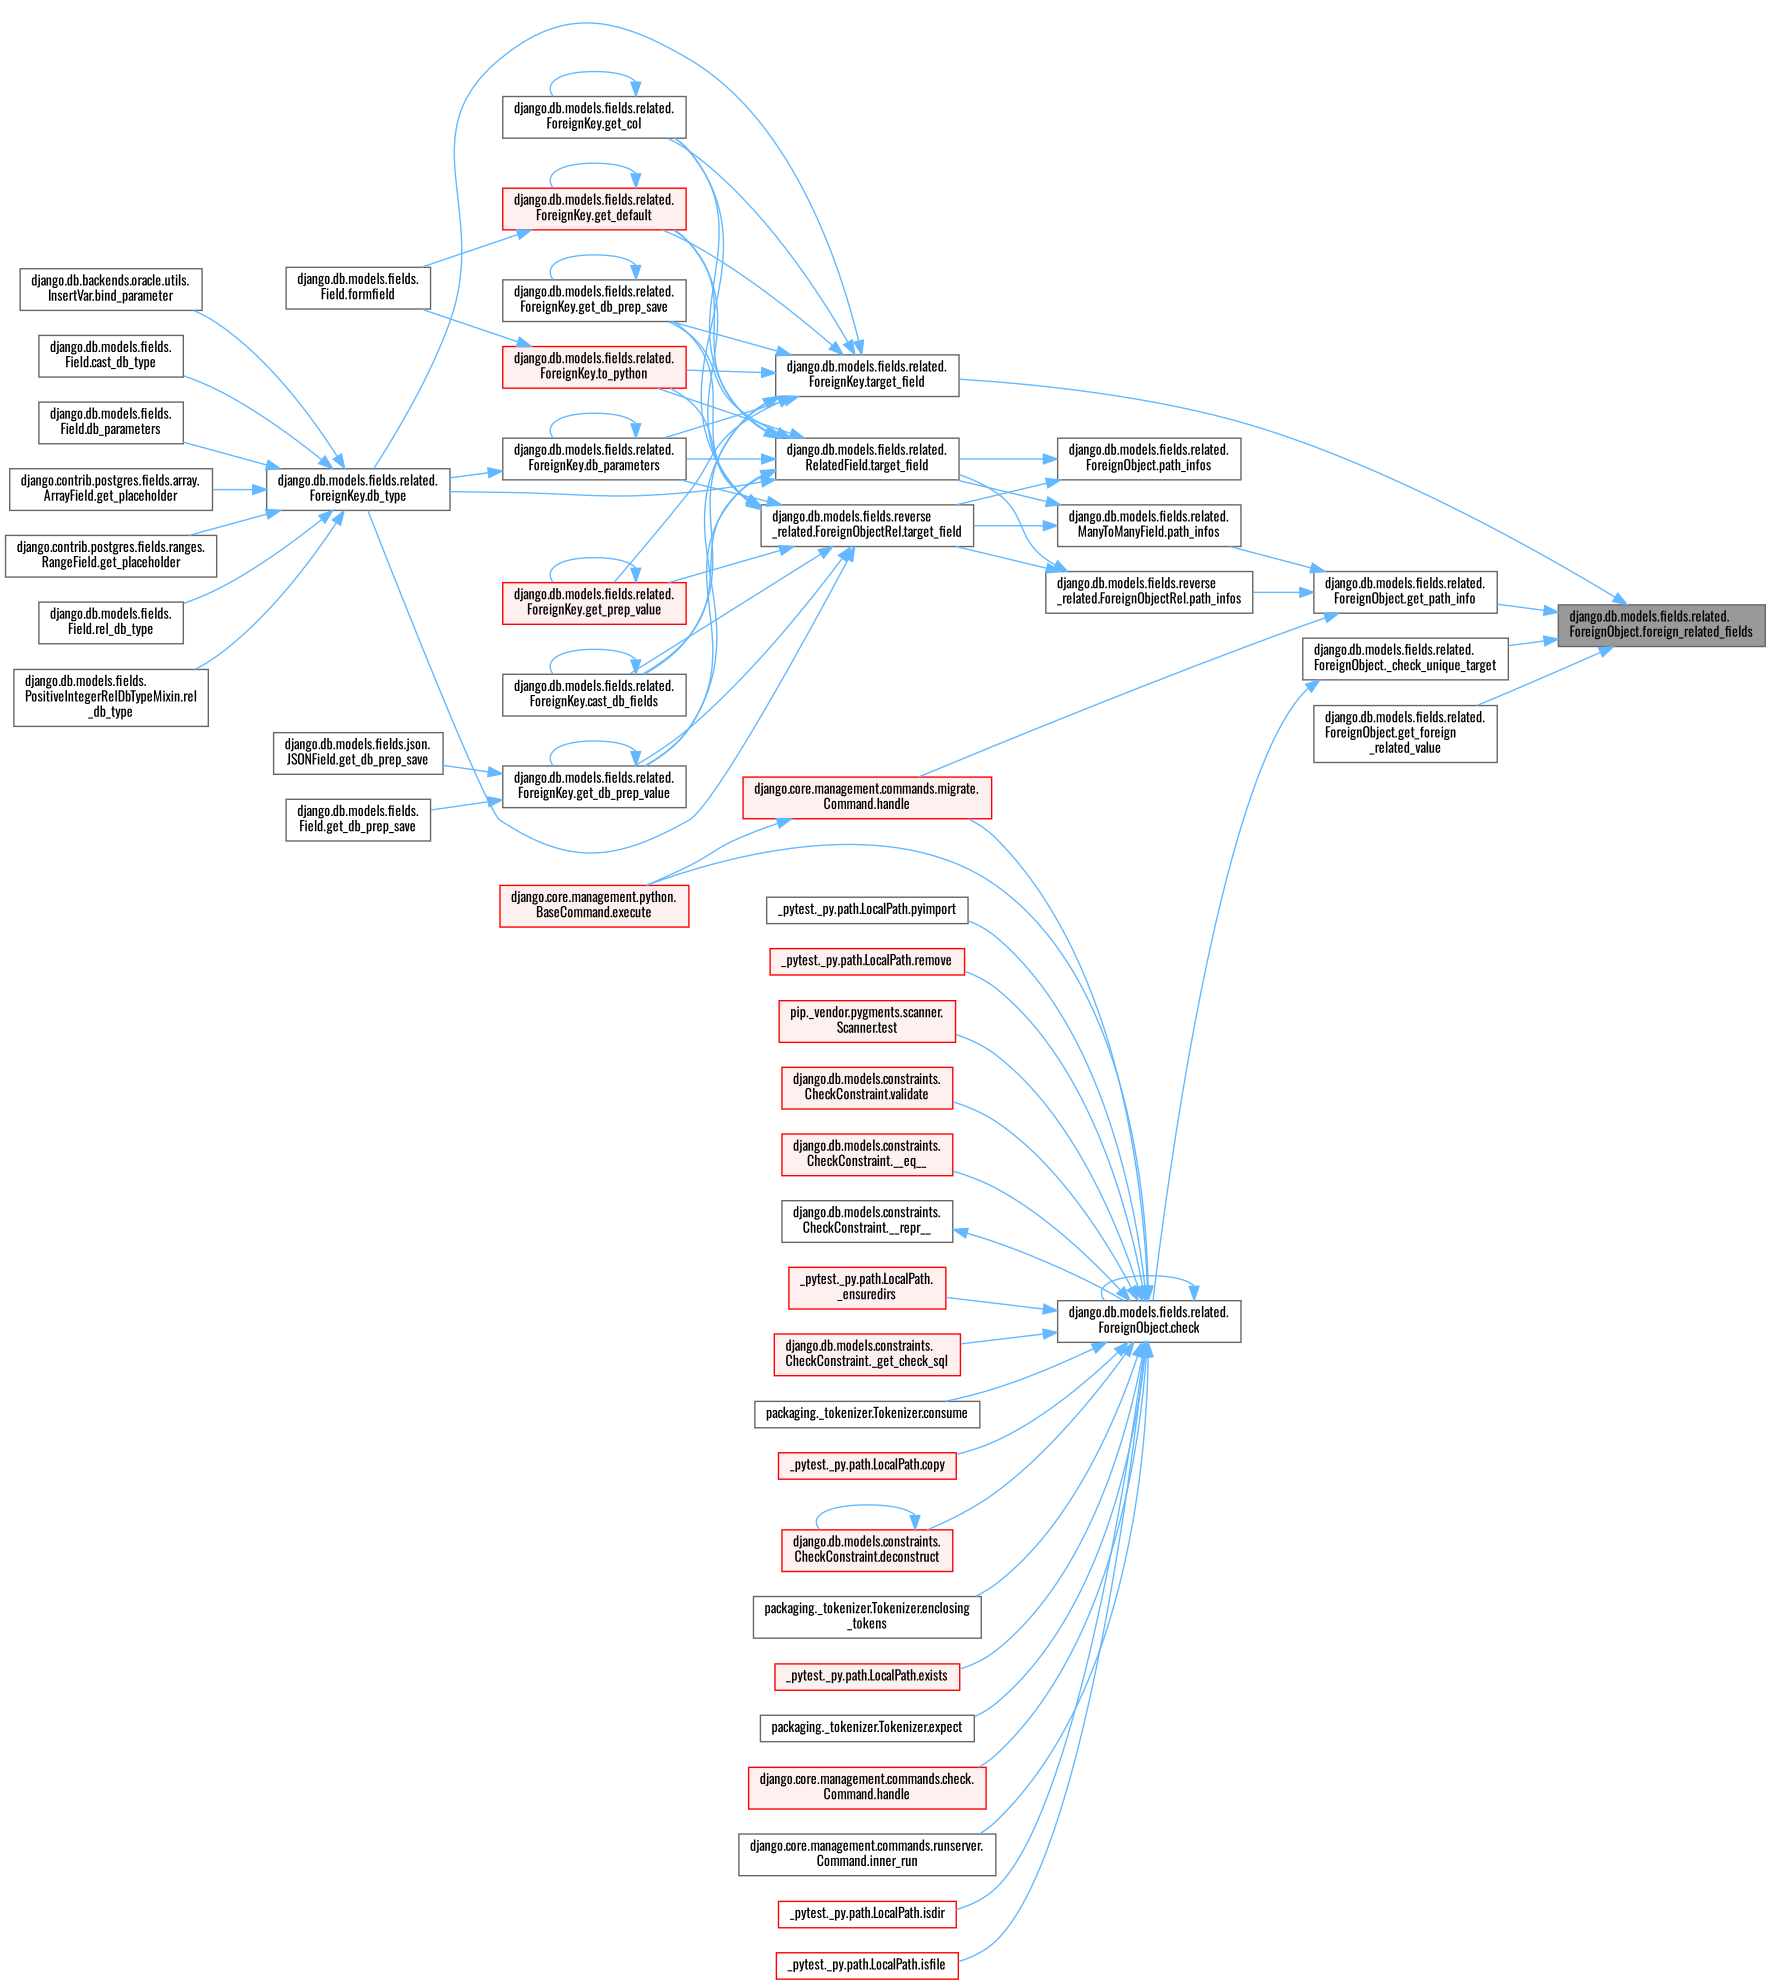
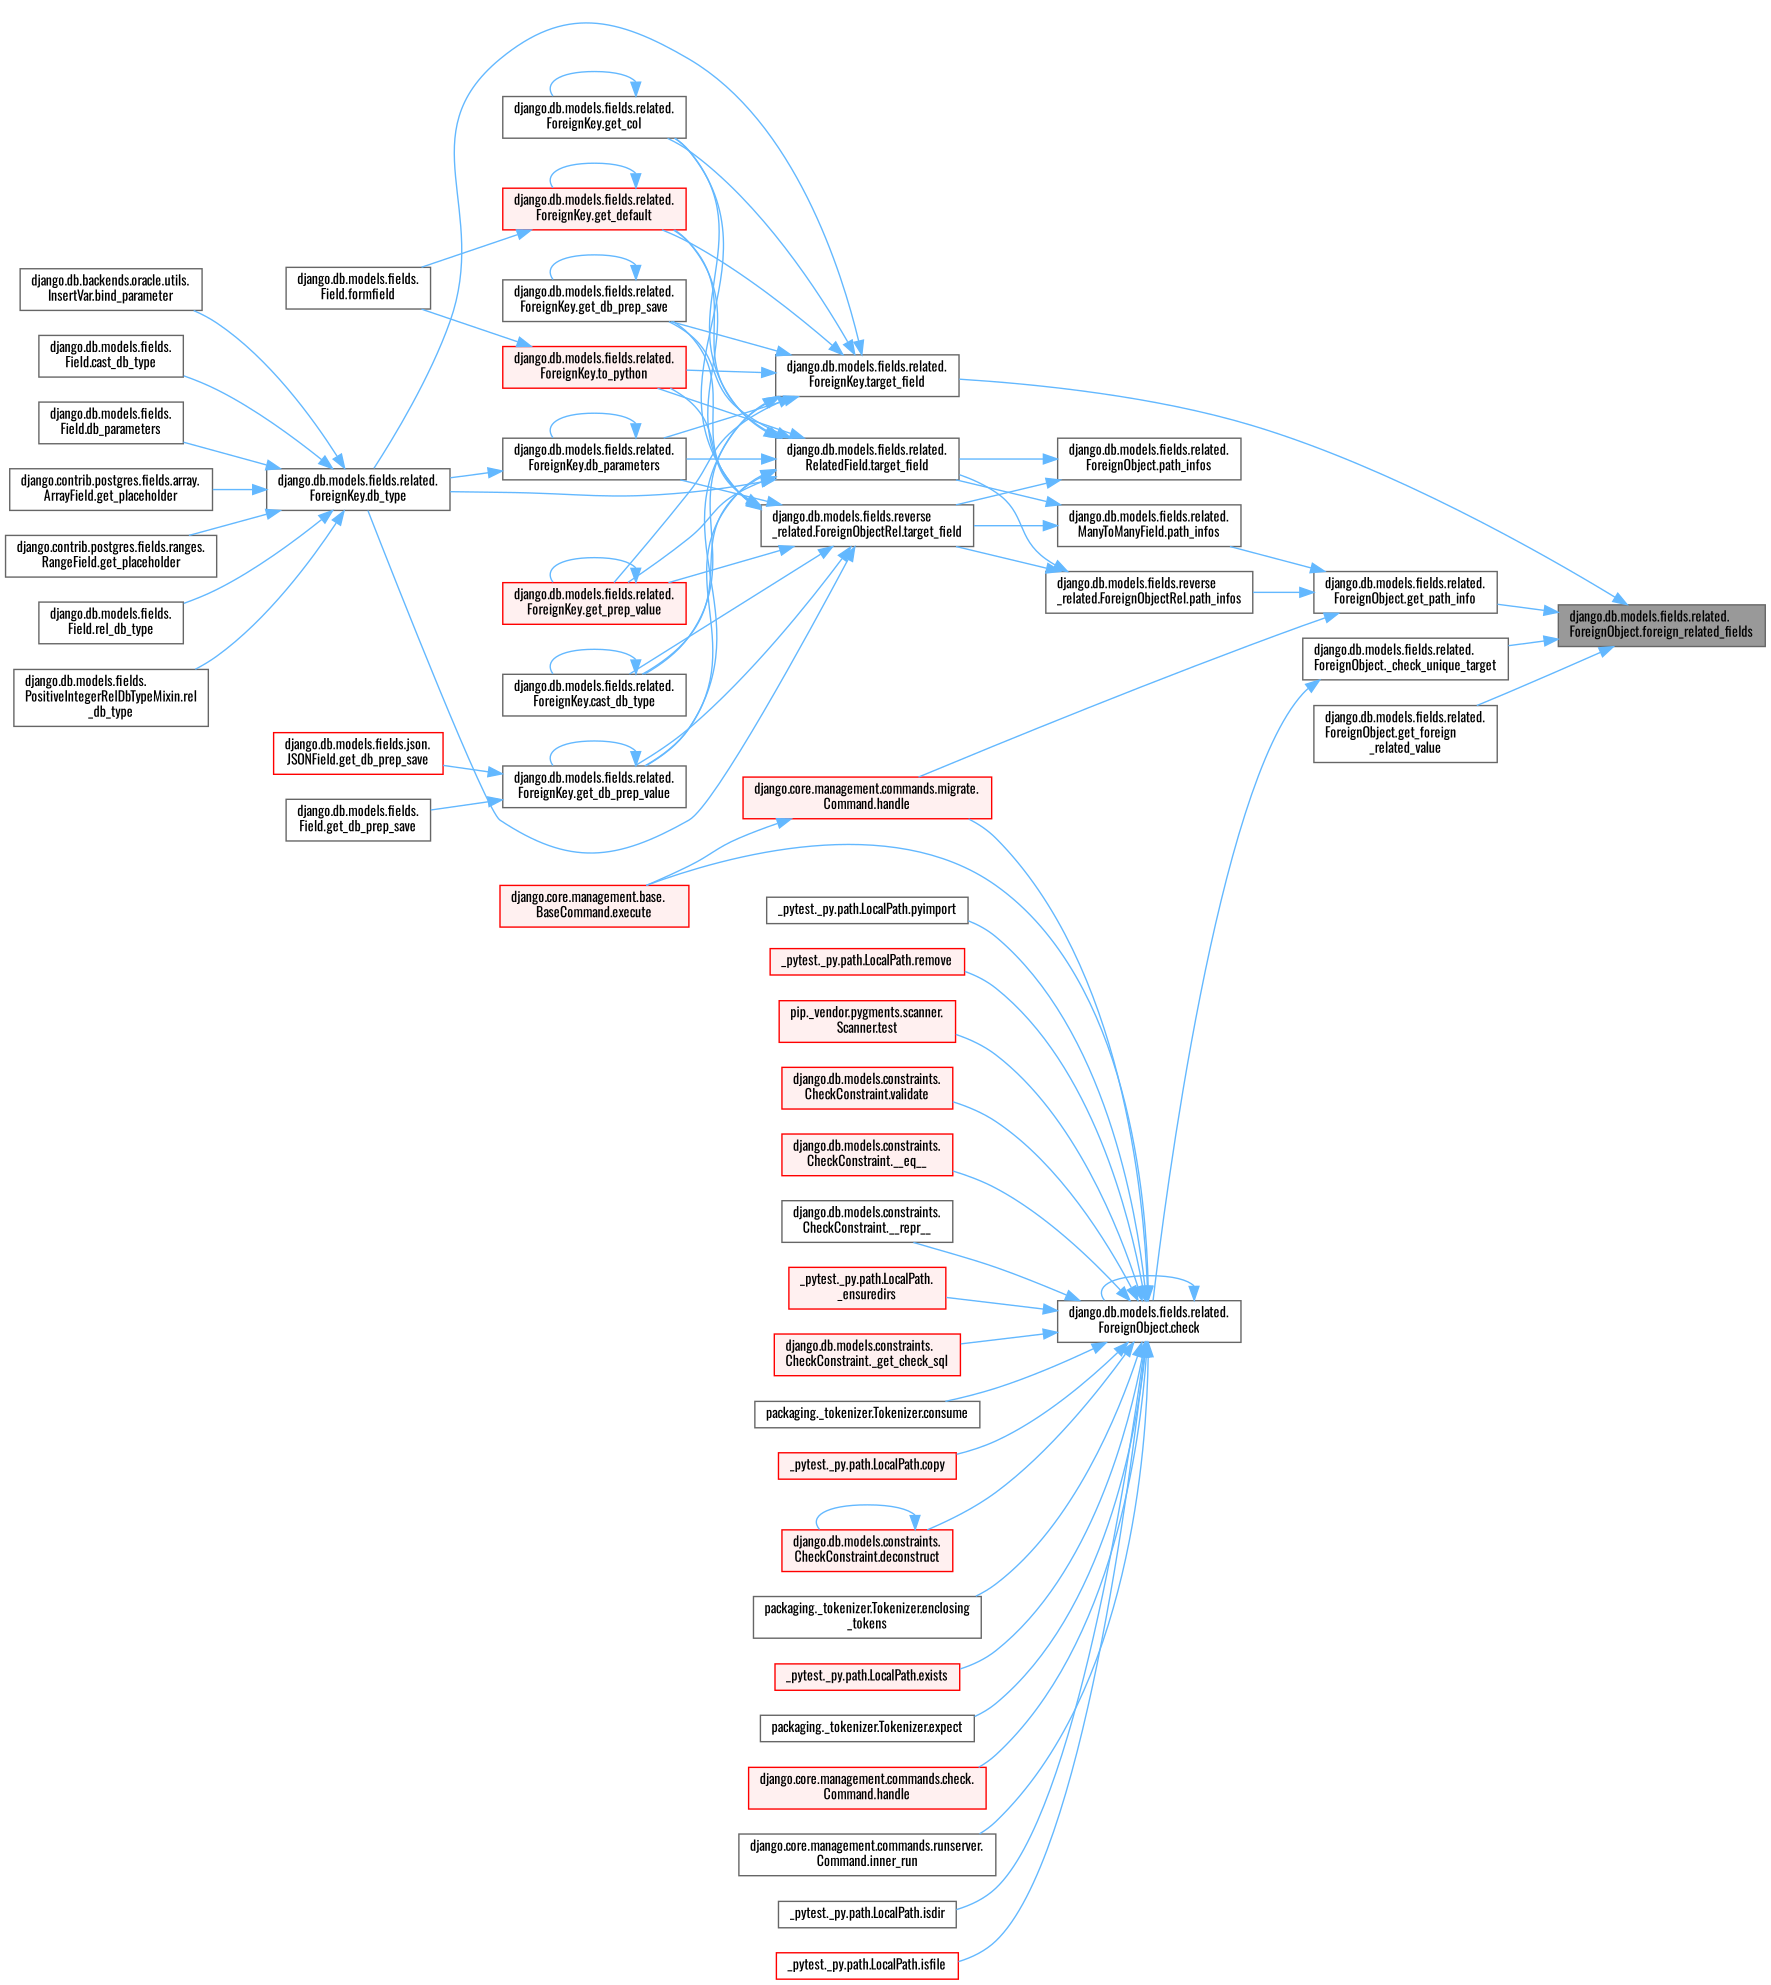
none -> (696, 532)
(594, 695) -> (594, 695)
(358, 753) -> (358, 753)
(594, 906) -> (594, 906)
(1047, 1262) -> (991, 1266)
(867, 1915) -> (867, 1915)
